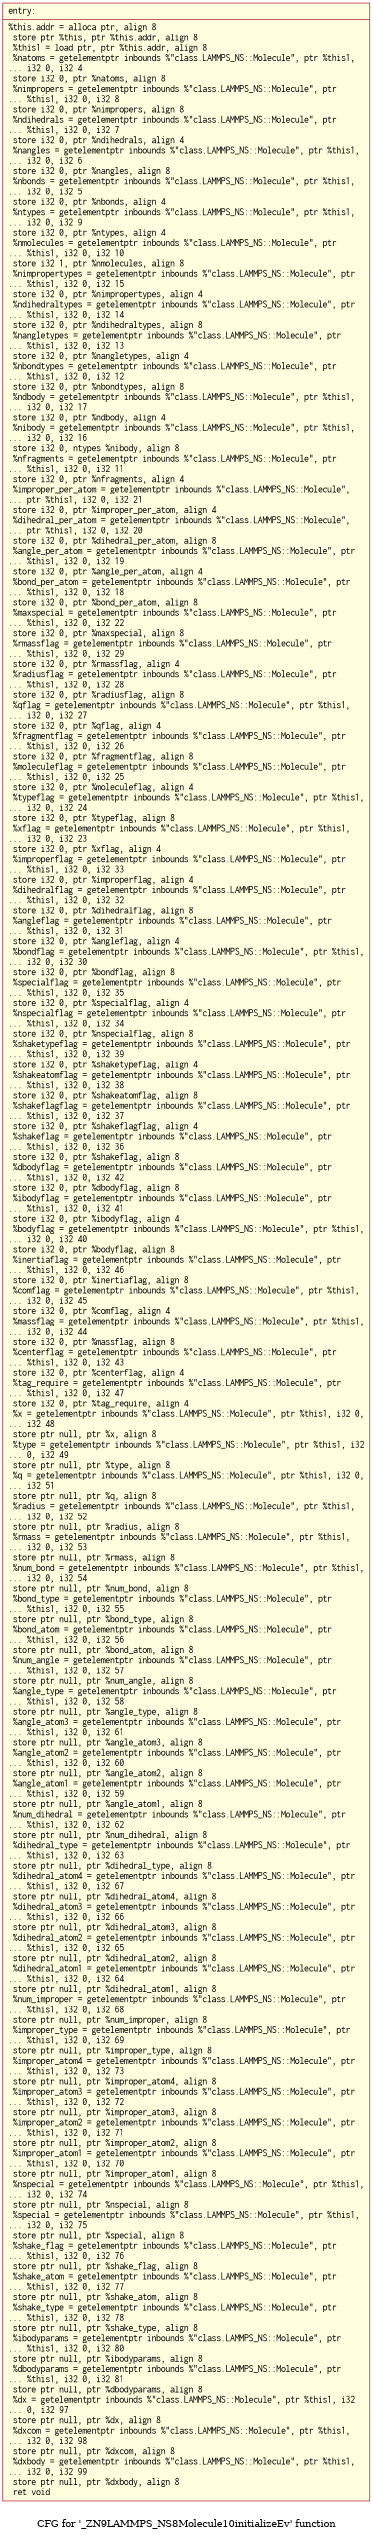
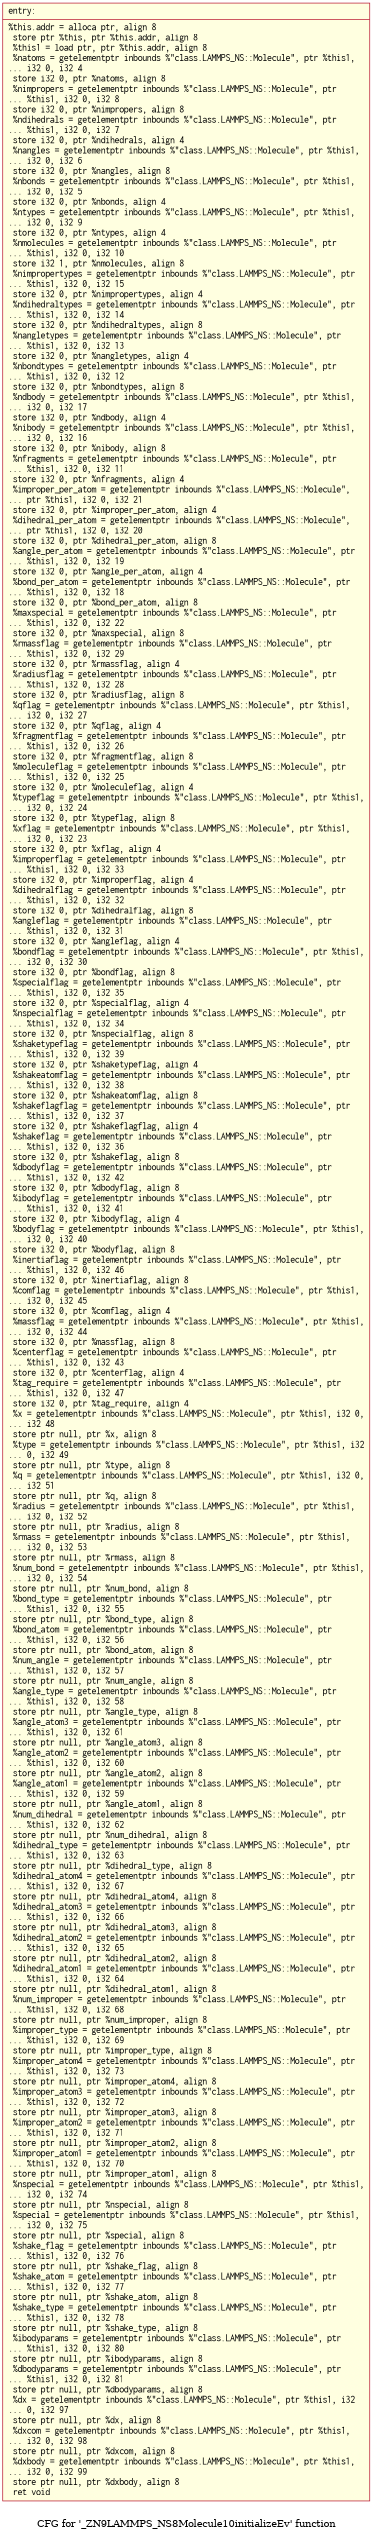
(94, 448) -> (87, 448)
